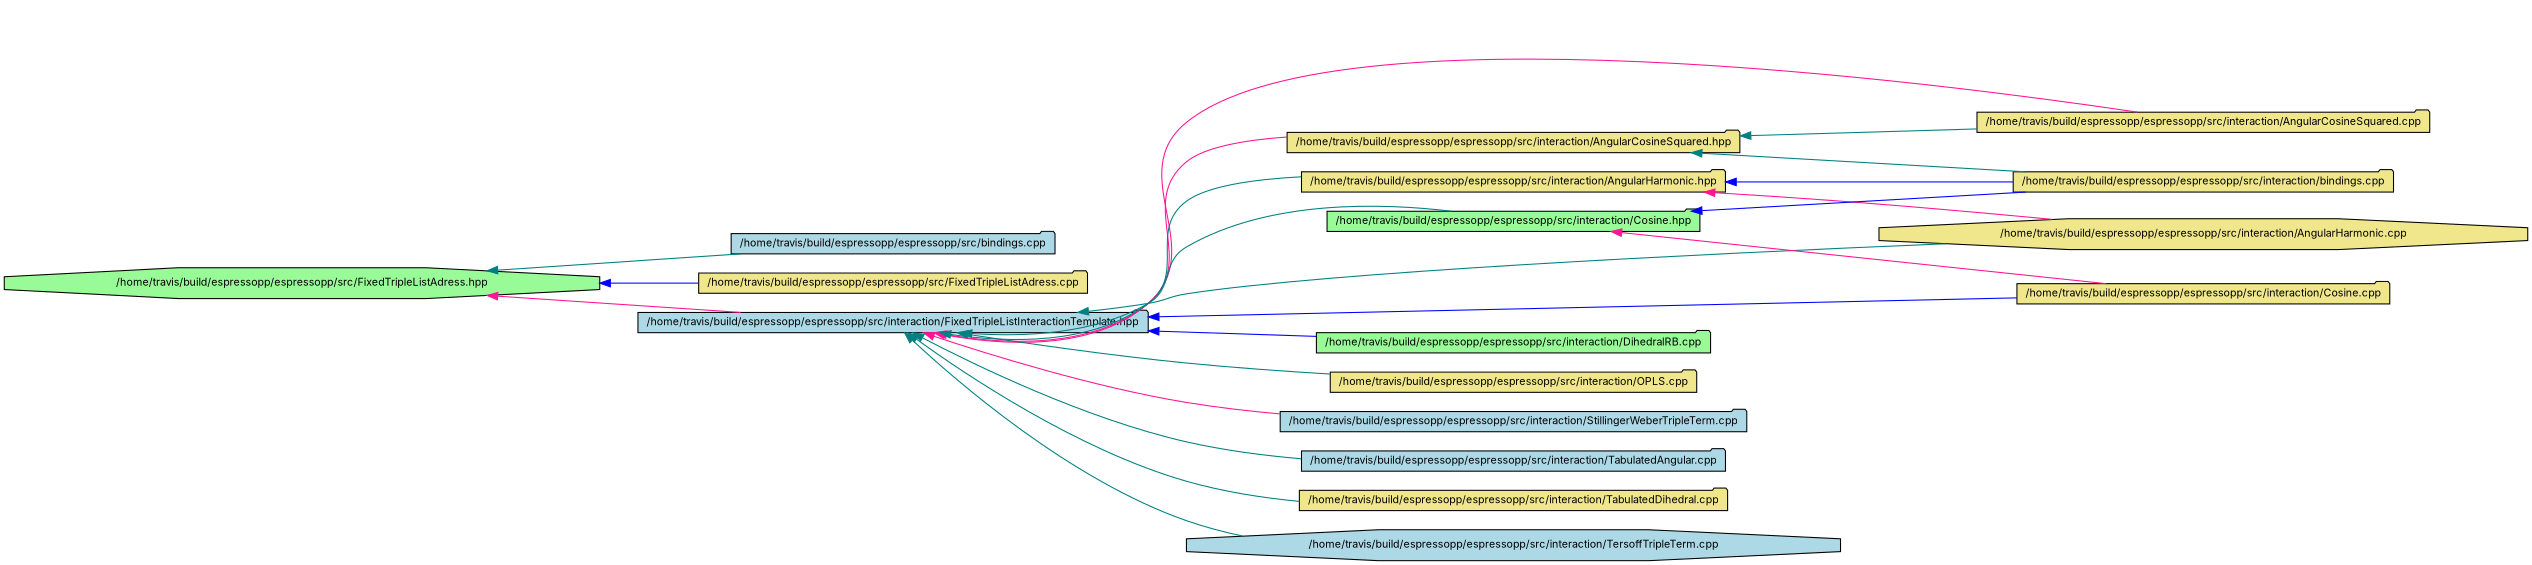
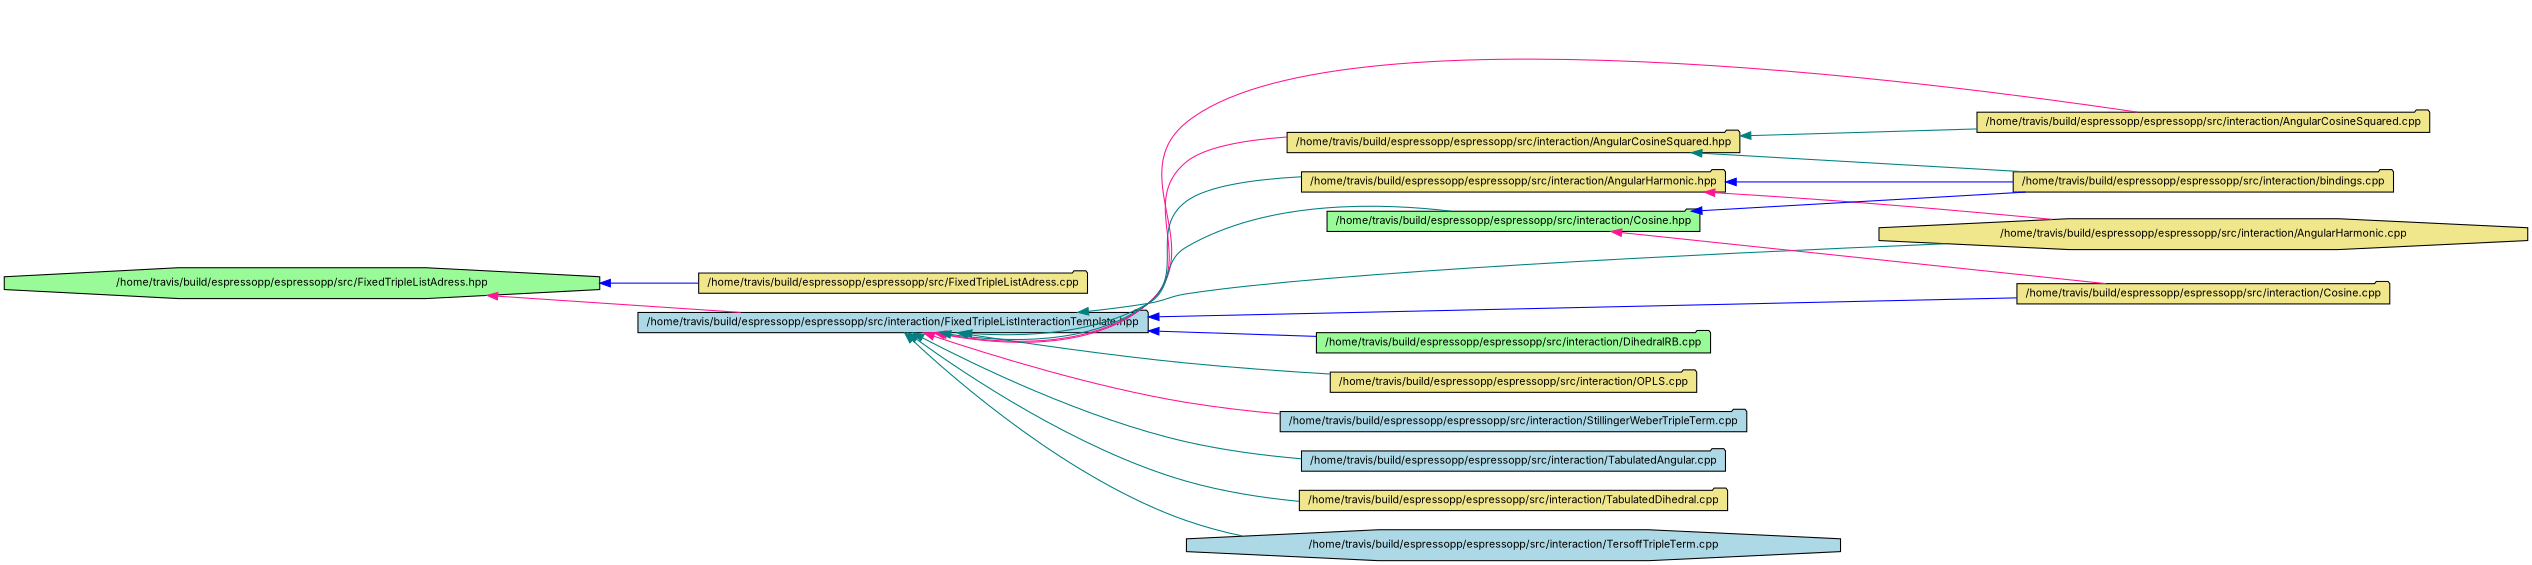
(893, 244) -> none
